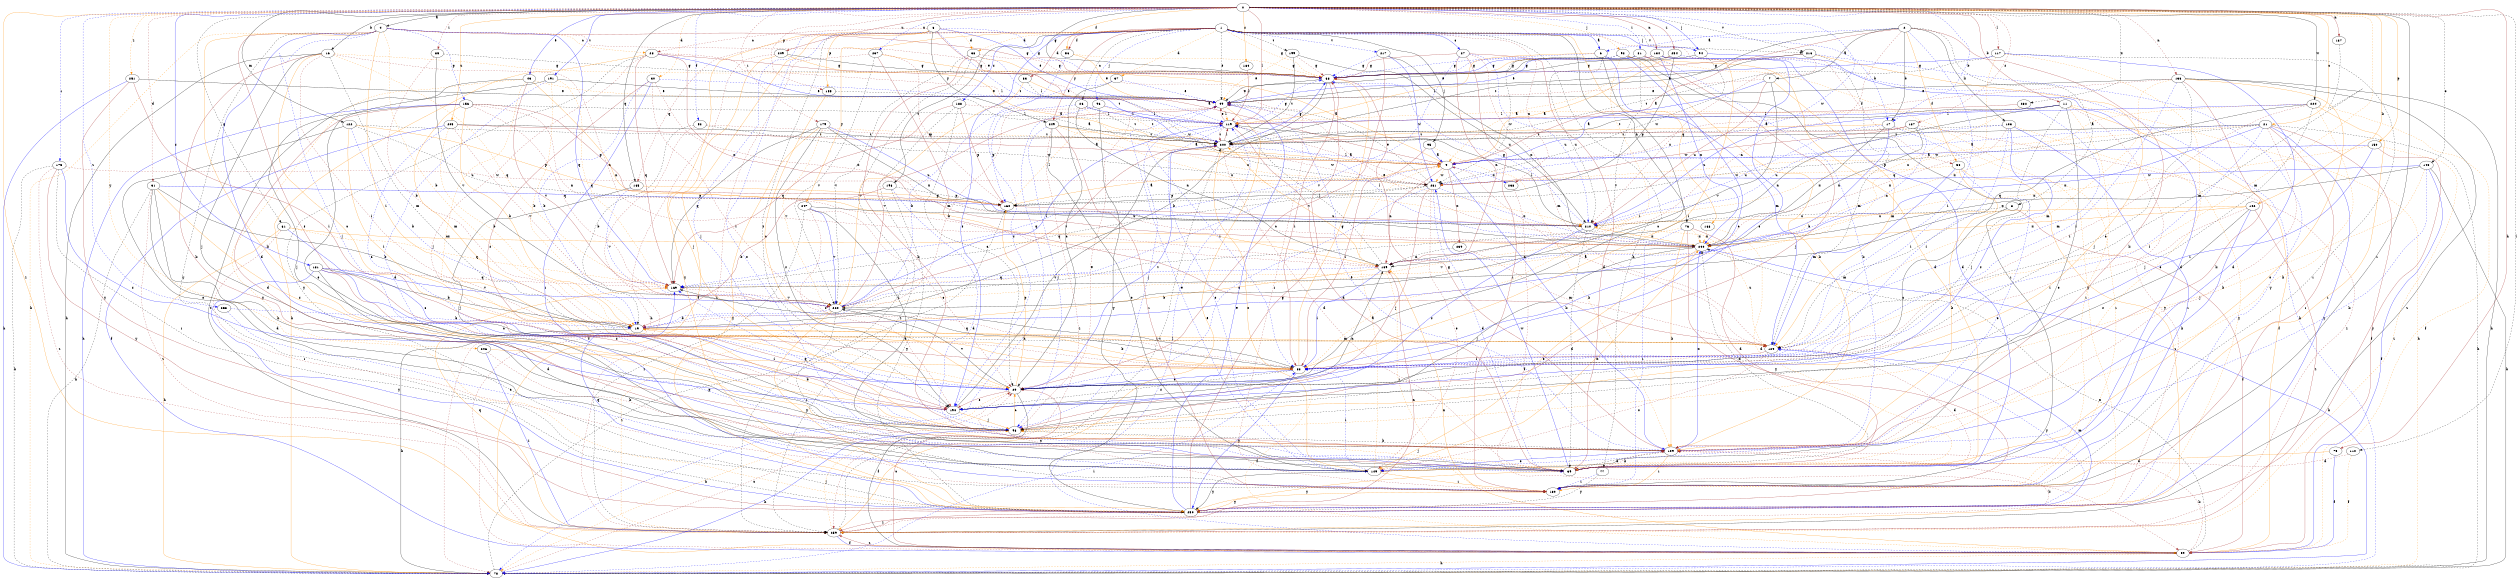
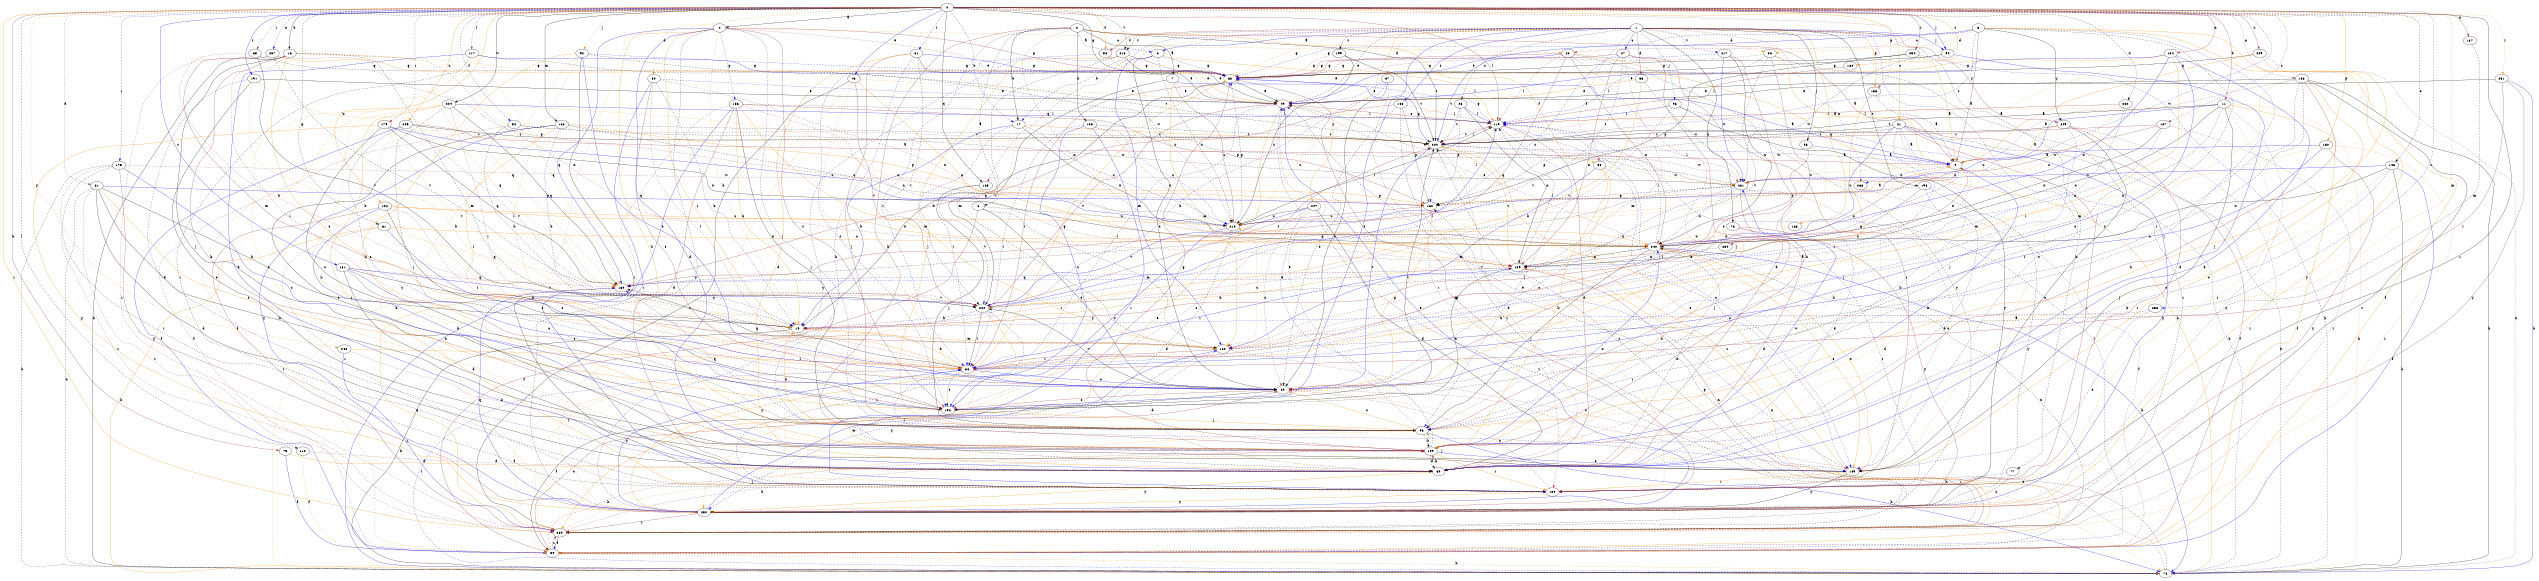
(955, 156) -> (1124, 172)
(617, 466) -> (276, 354)
